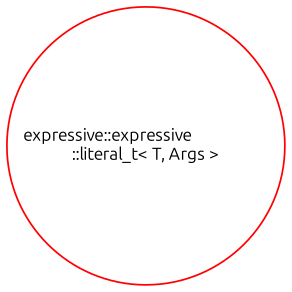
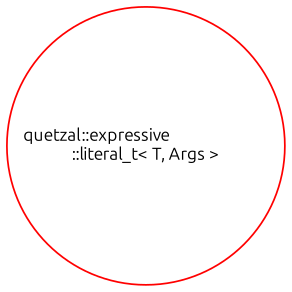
(146, 146) -> (146, 146)
